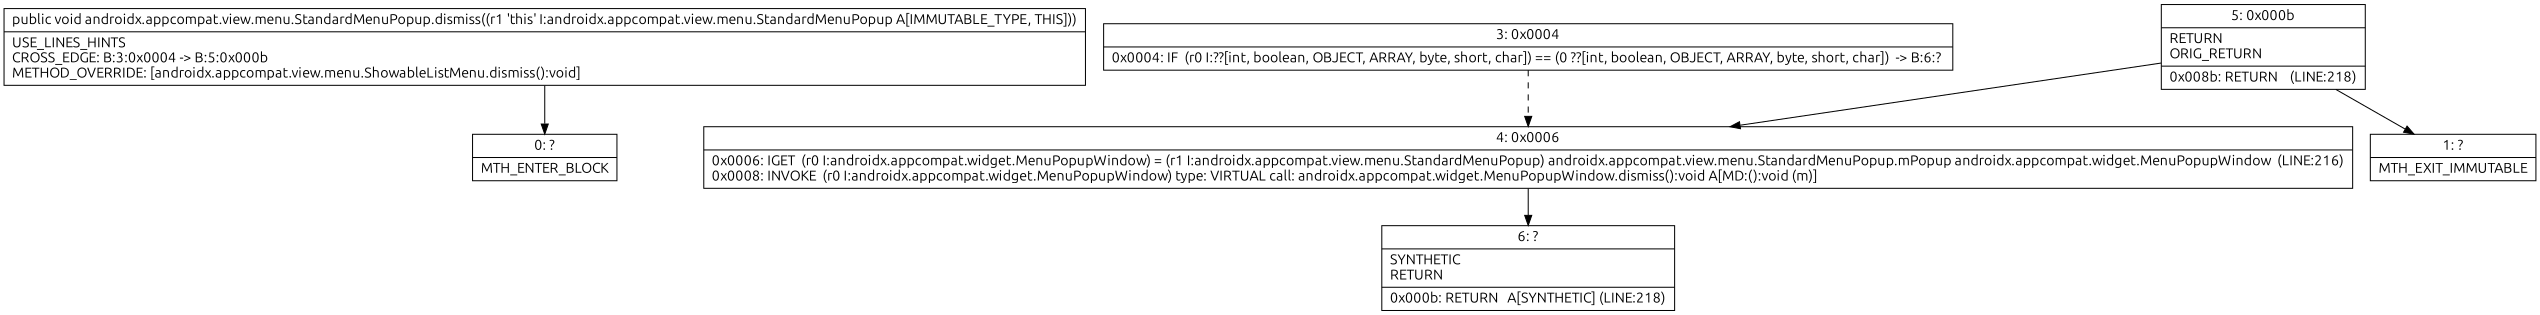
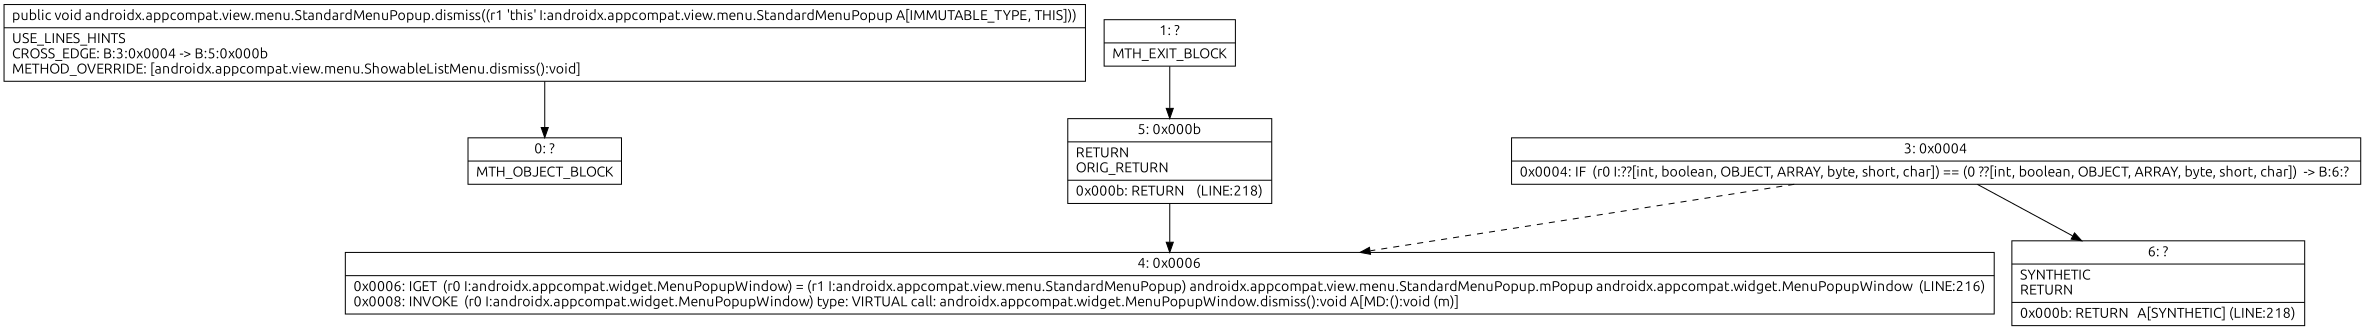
(2263, 77) -> (1170, 191)
(2370, 109) -> (1170, 87)
(545, 169) -> (545, 172)
(2453, 169) -> (1170, 54)
(1528, 202) -> (2025, 210)
